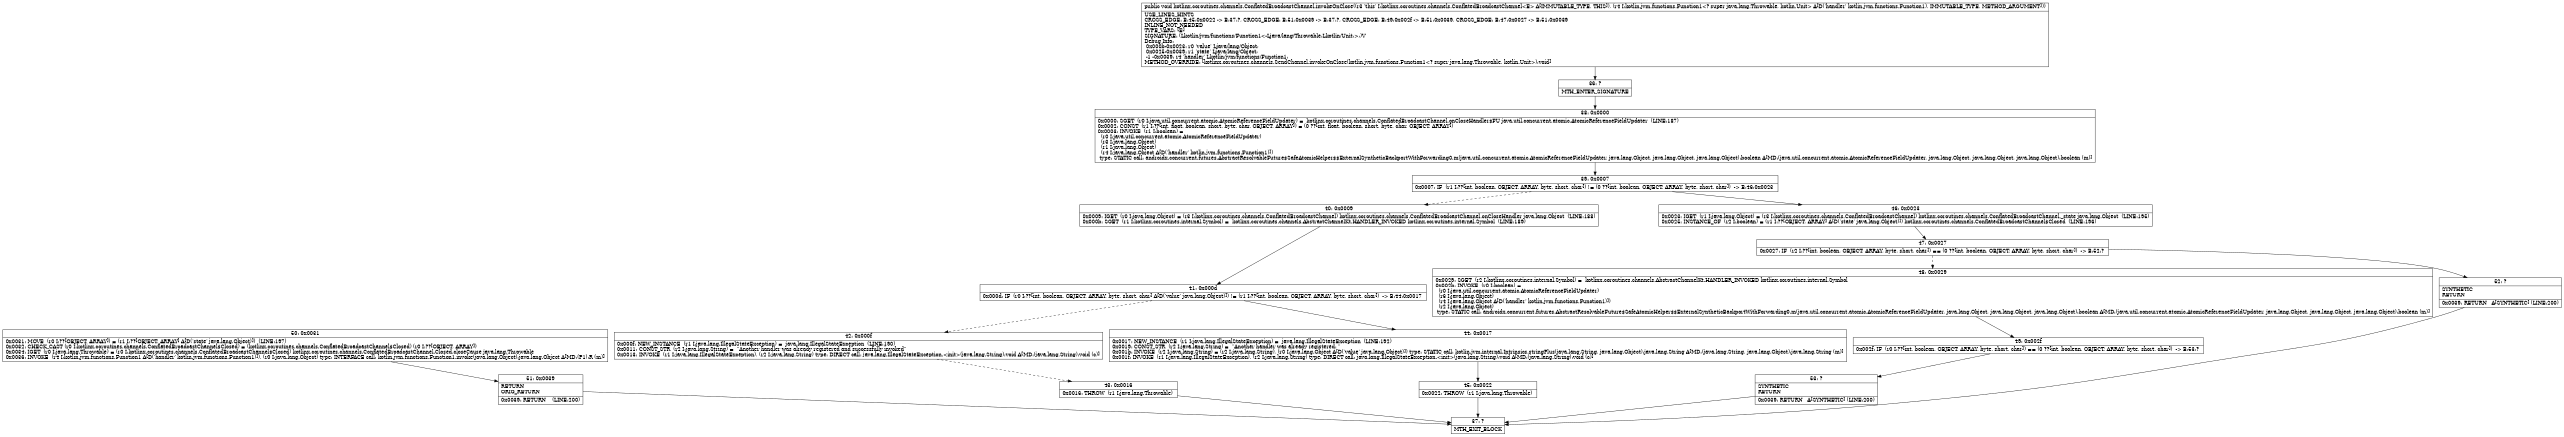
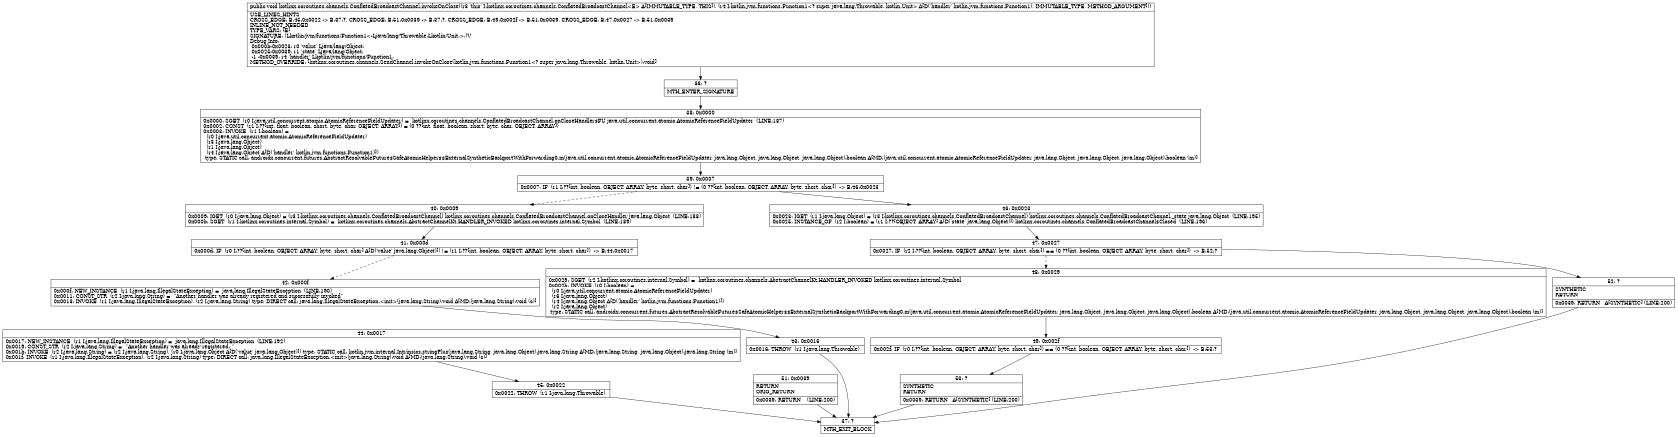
(1318, 315) -> none
(305, 346) -> none
(1003, 370) -> (600, 320)
